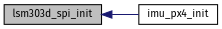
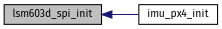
(53, 15) -> (53, 15)
